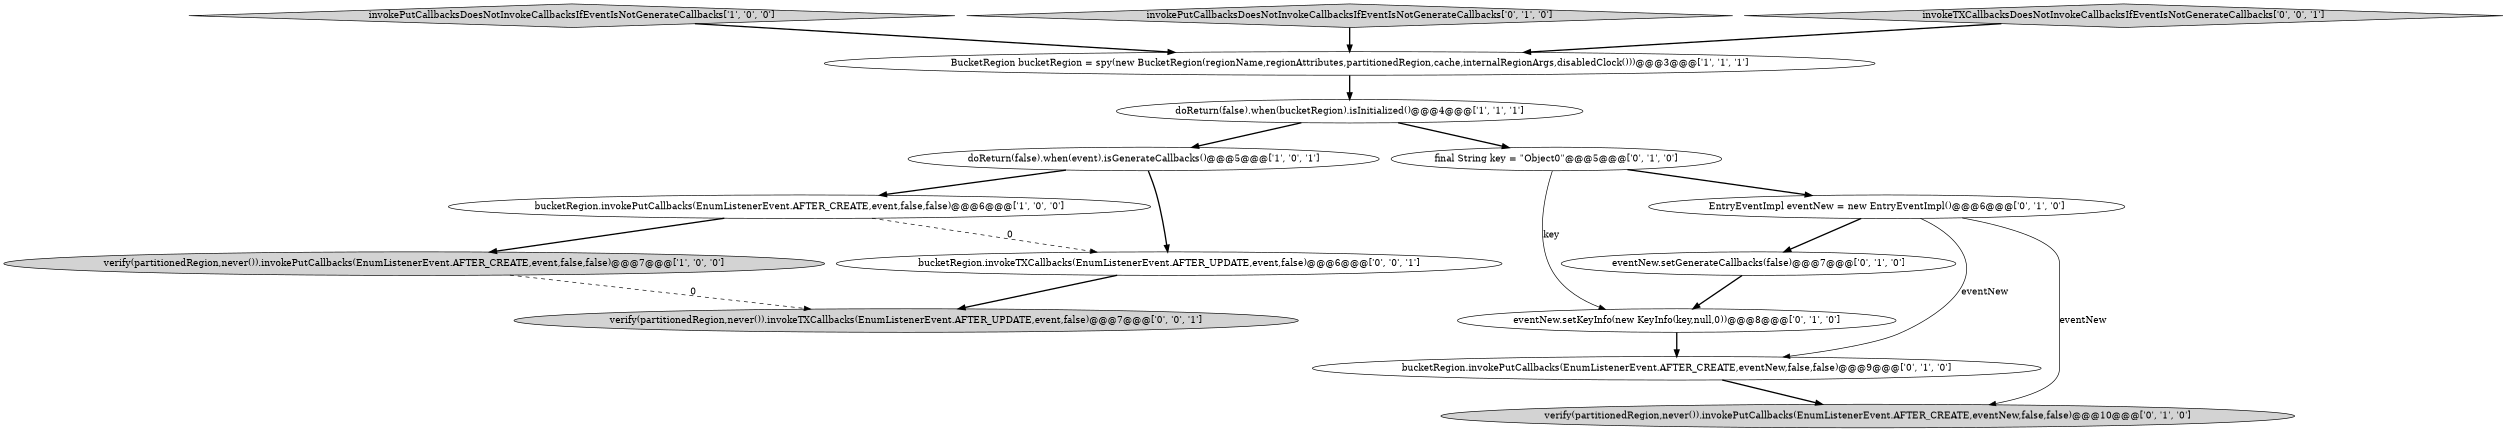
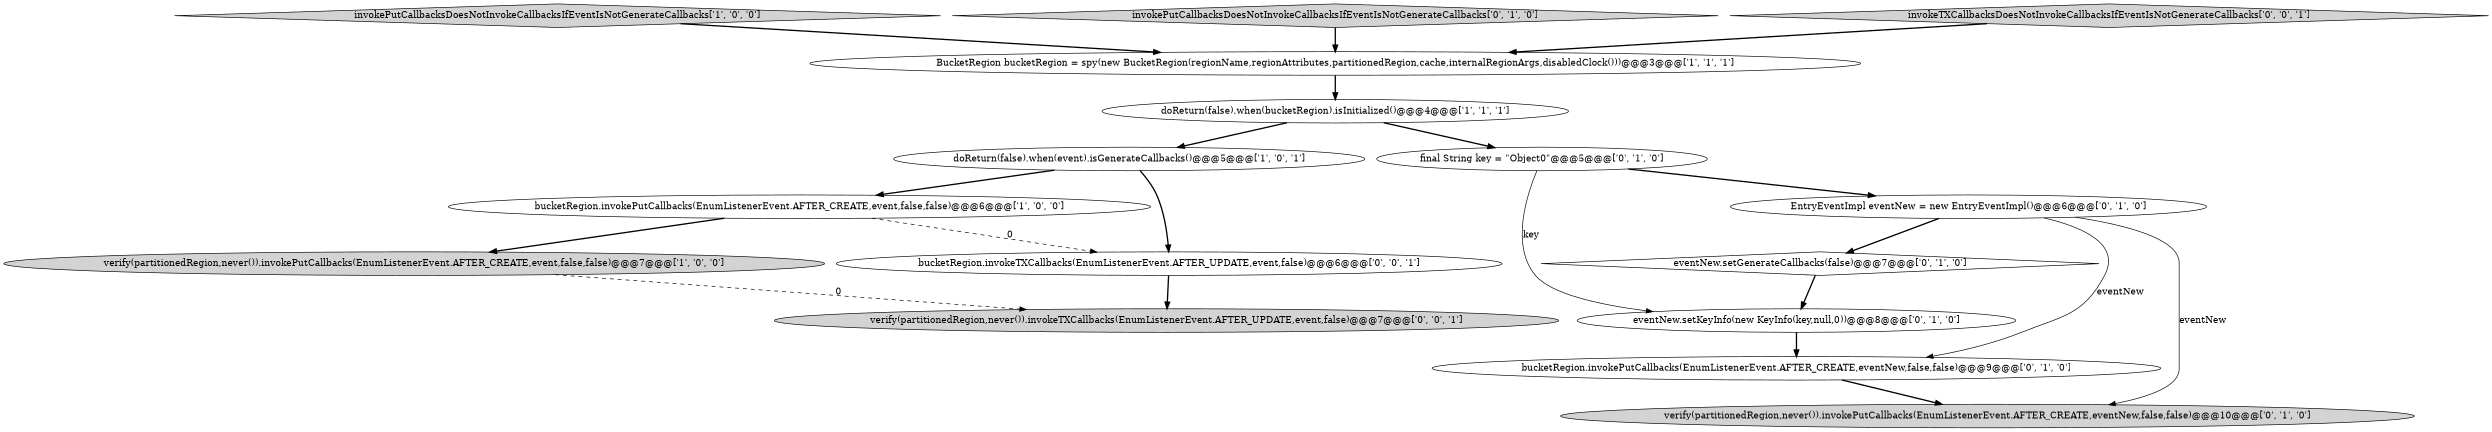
(1759, 264) -> (1820, 264)
